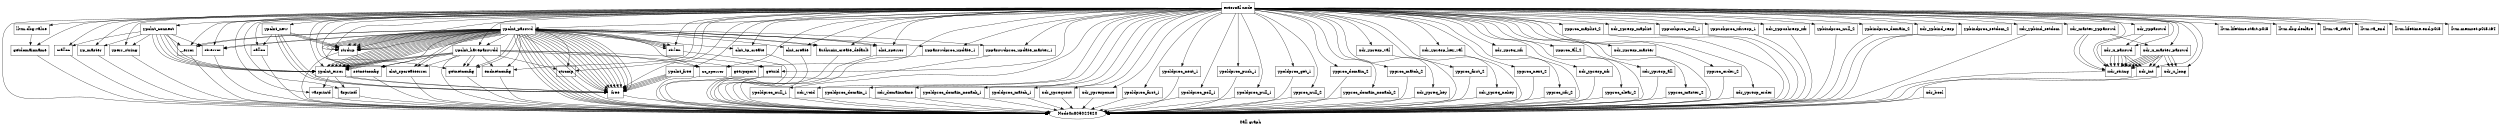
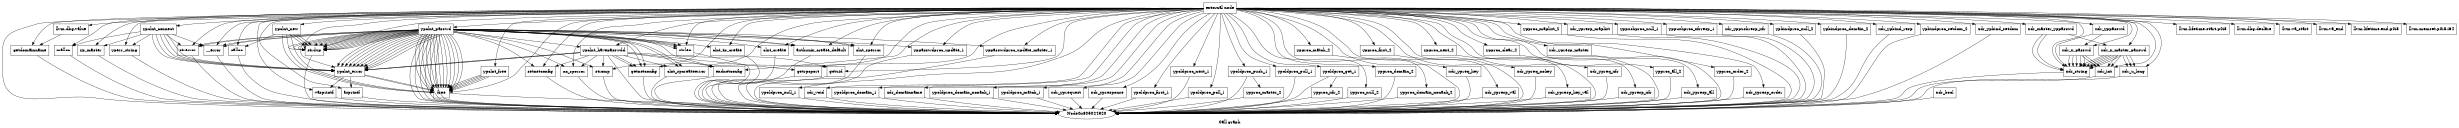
(1420, 19) -> (1334, 81)
(1517, 25) -> (1256, 81)
